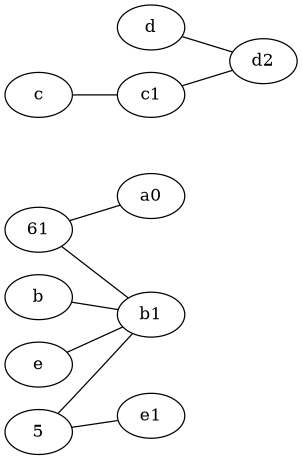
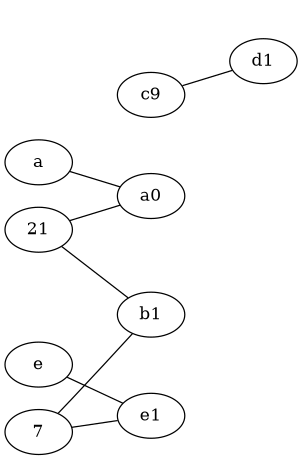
(151, 27) -> none
(263, 61) -> (263, 61)
(39, 95) -> none
(151, 95) -> (151, 95)
none -> (39, 162)
(39, 230) -> (39, 230)
(39, 297) -> none
(95, 340) -> (95, 390)
(39, 432) -> (39, 432)
